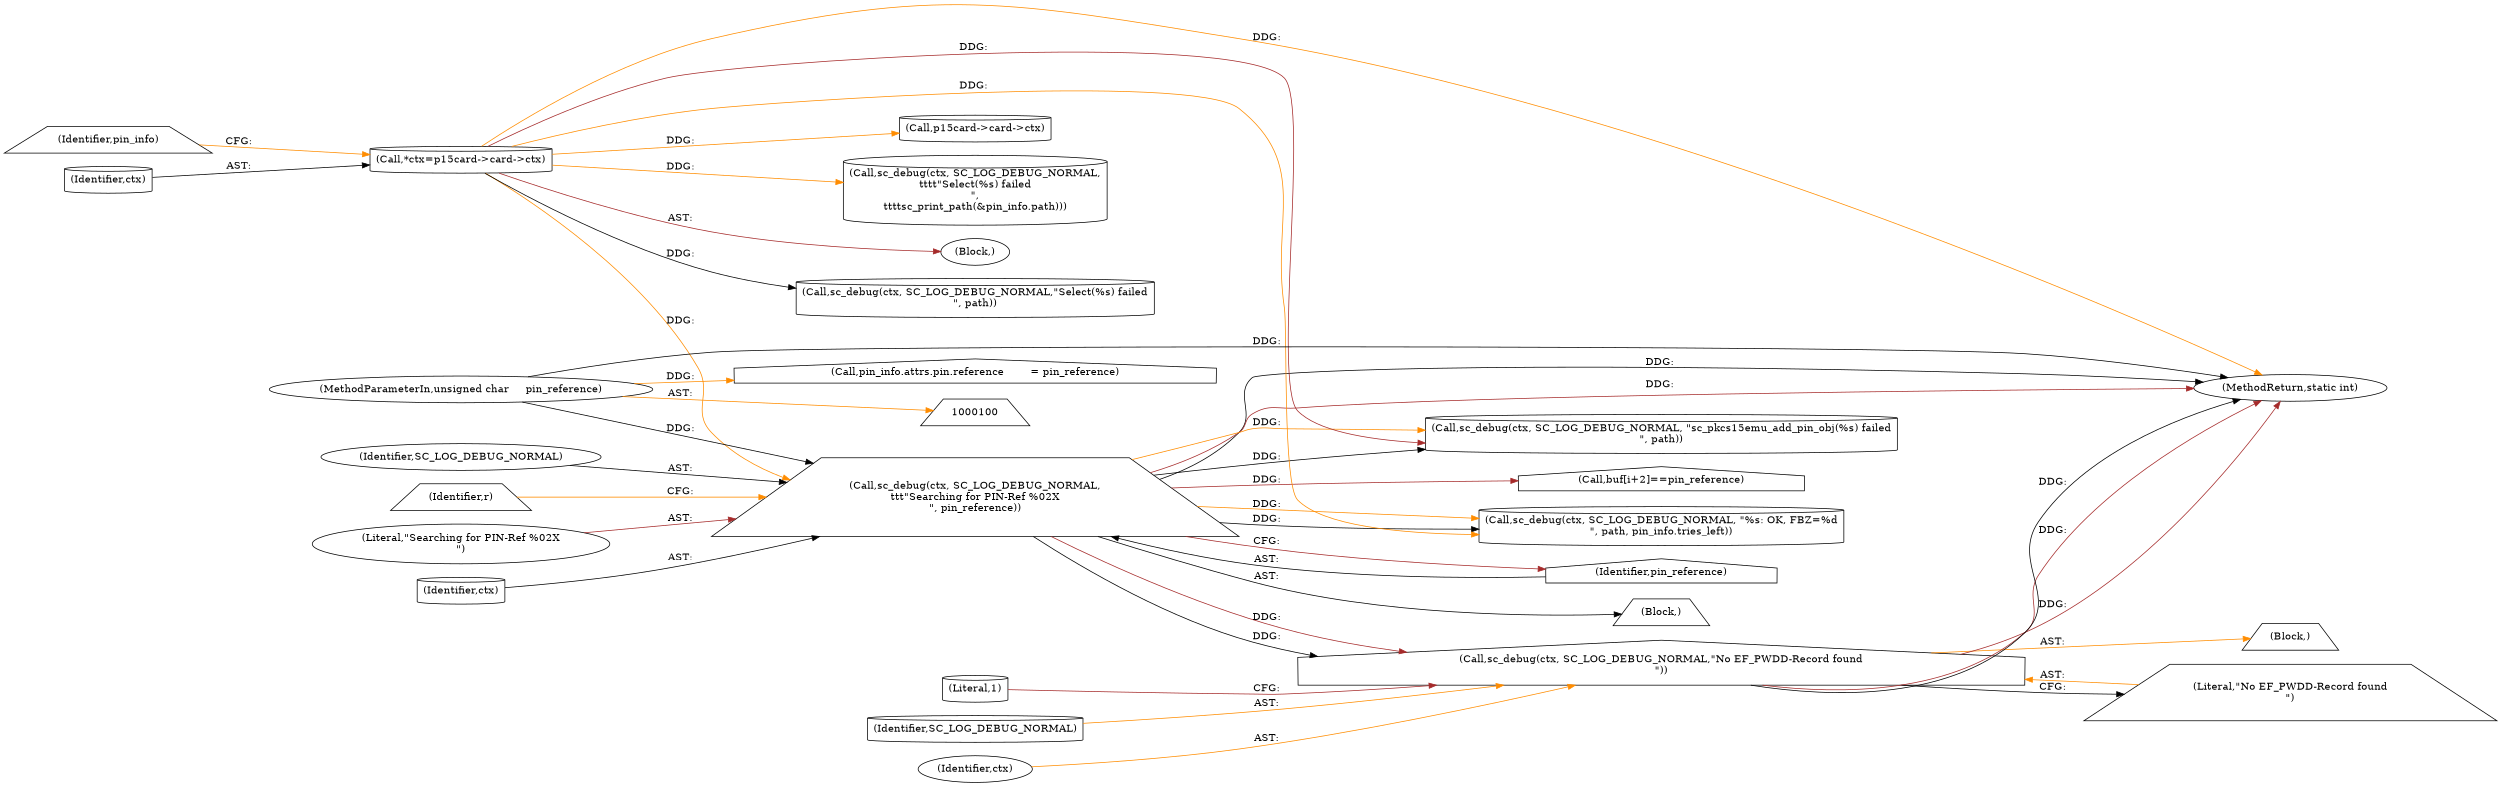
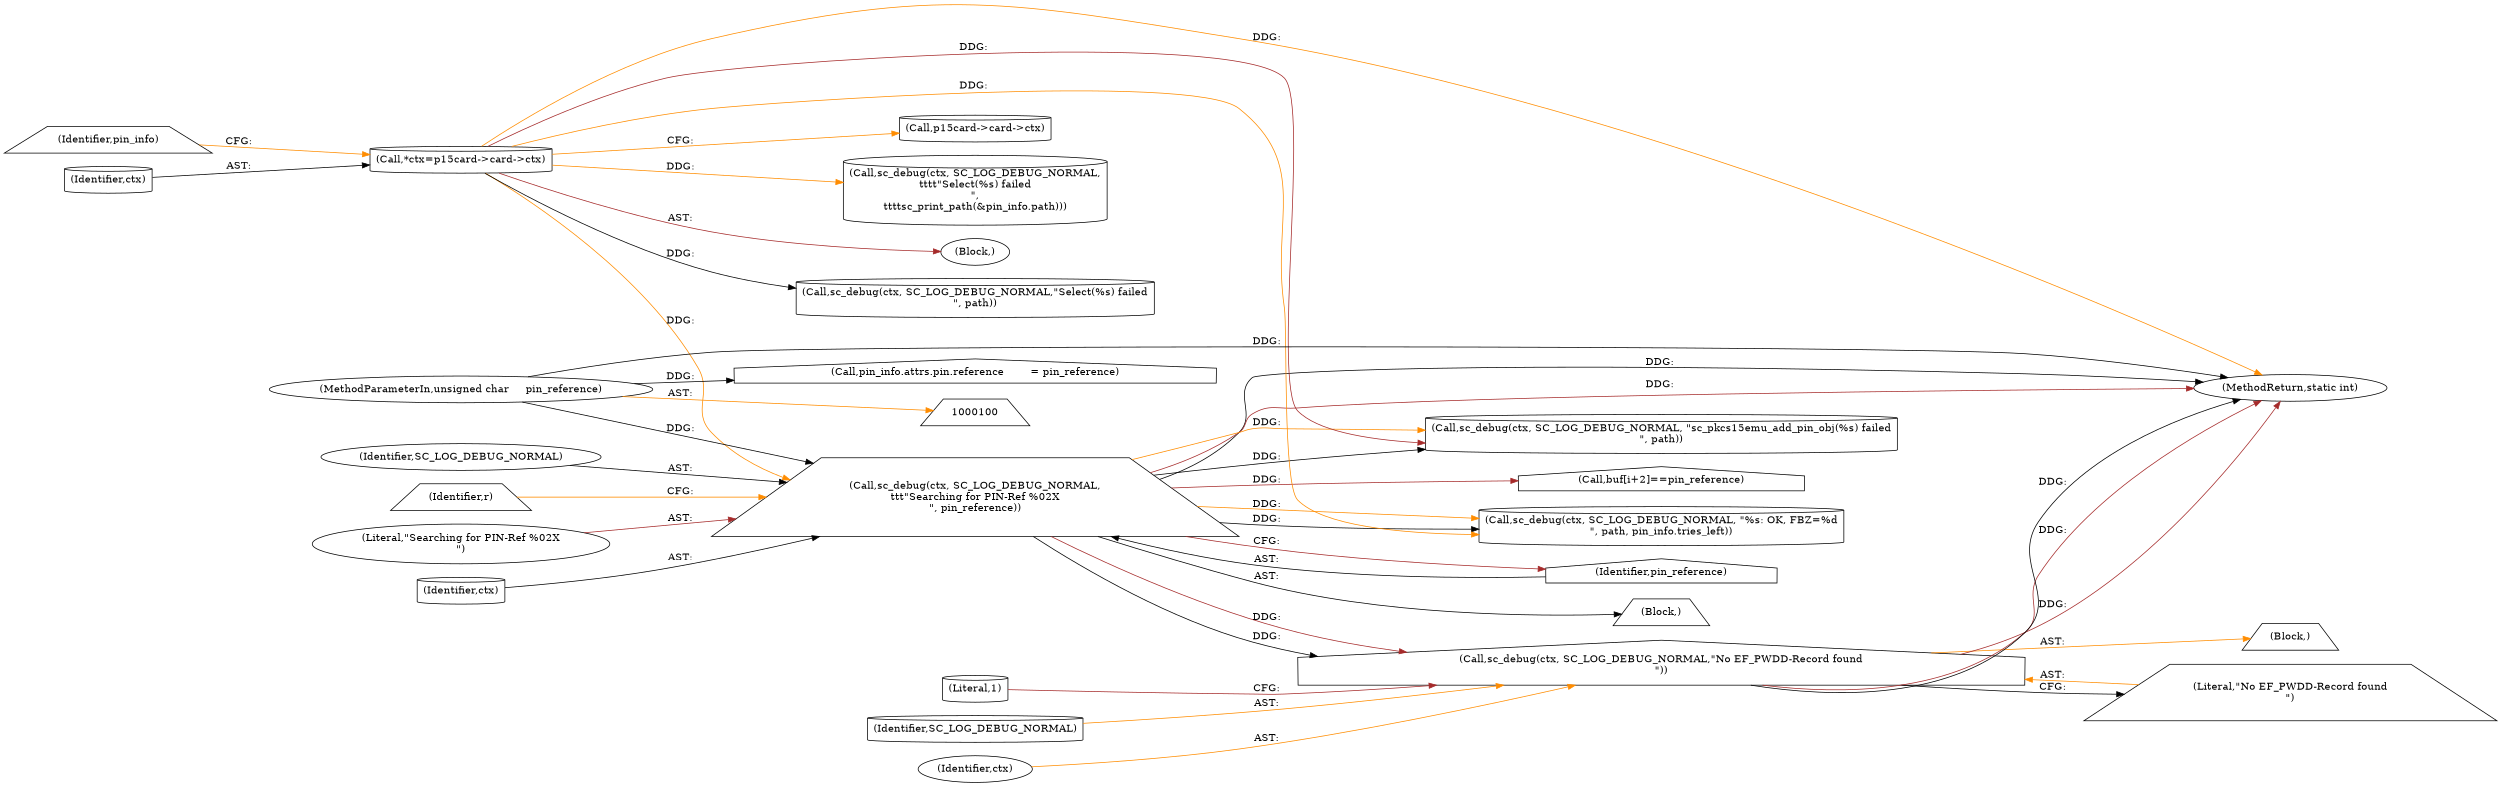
(682, 141) -> (682, 141)
(680, 382) -> (680, 382)
